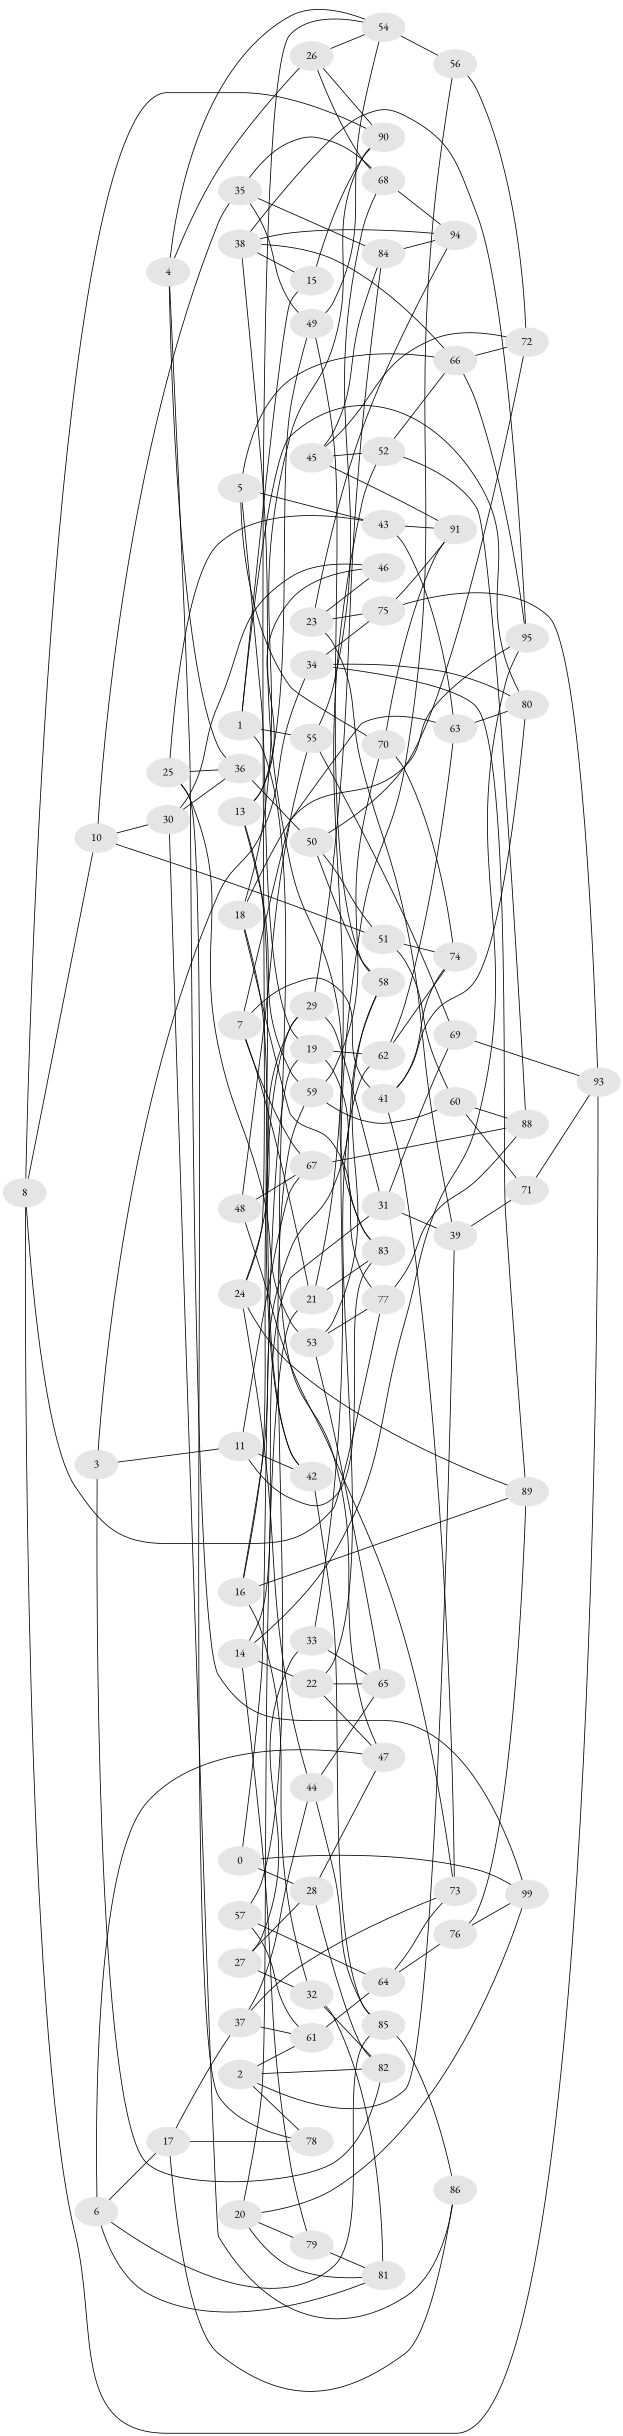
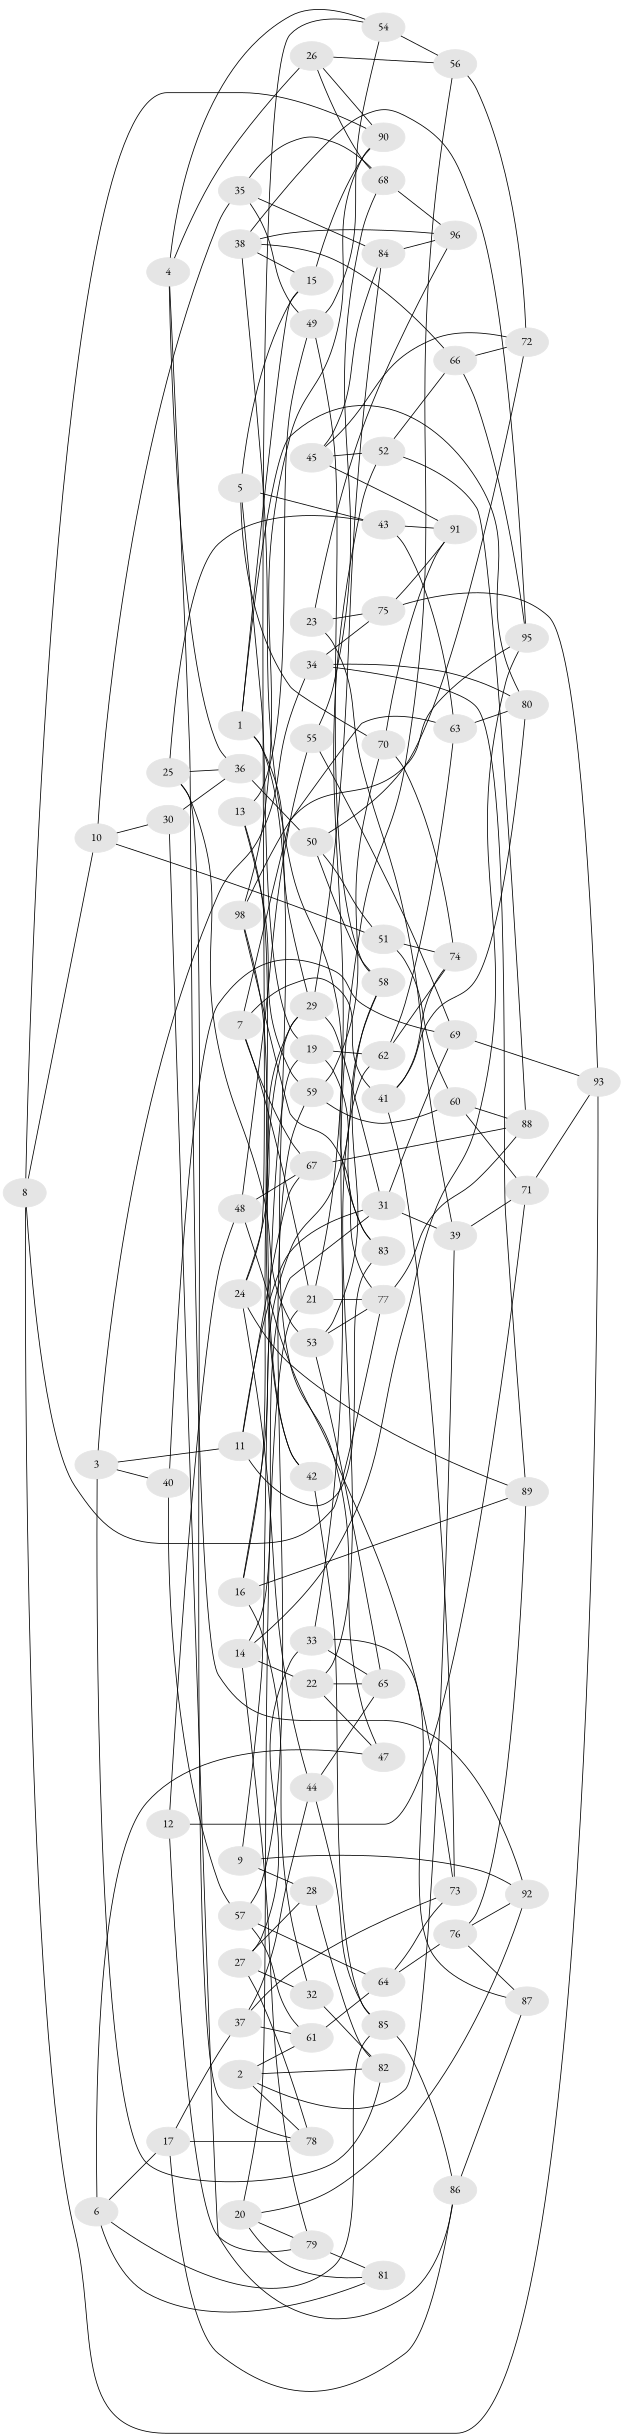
(348, 42) -> (384, 60)
(455, 235) -> (455, 235)
(308, 369) -> (260, 379)
(383, 568) -> none
(280, 733) -> (290, 921)
(240, 915) -> (240, 915)
(337, 1282) -> (350, 1300)
(276, 1461) -> (270, 1299)
none -> (168, 1483)
none -> (168, 1824)
(348, 1824) -> none
(240, 1861) -> (240, 1861)
(527, 1894) -> (527, 1894)
none -> (527, 2001)
none -> (284, 2058)
(370, 2130) -> none
